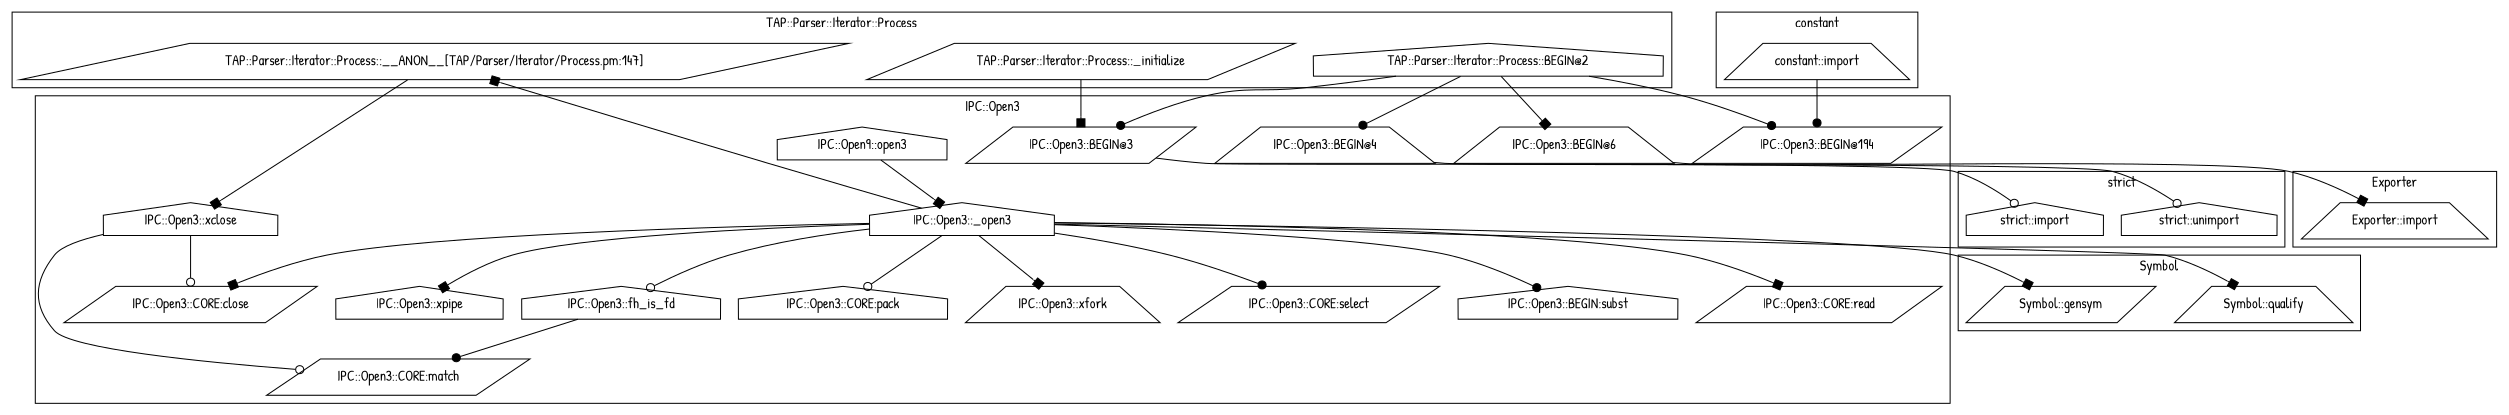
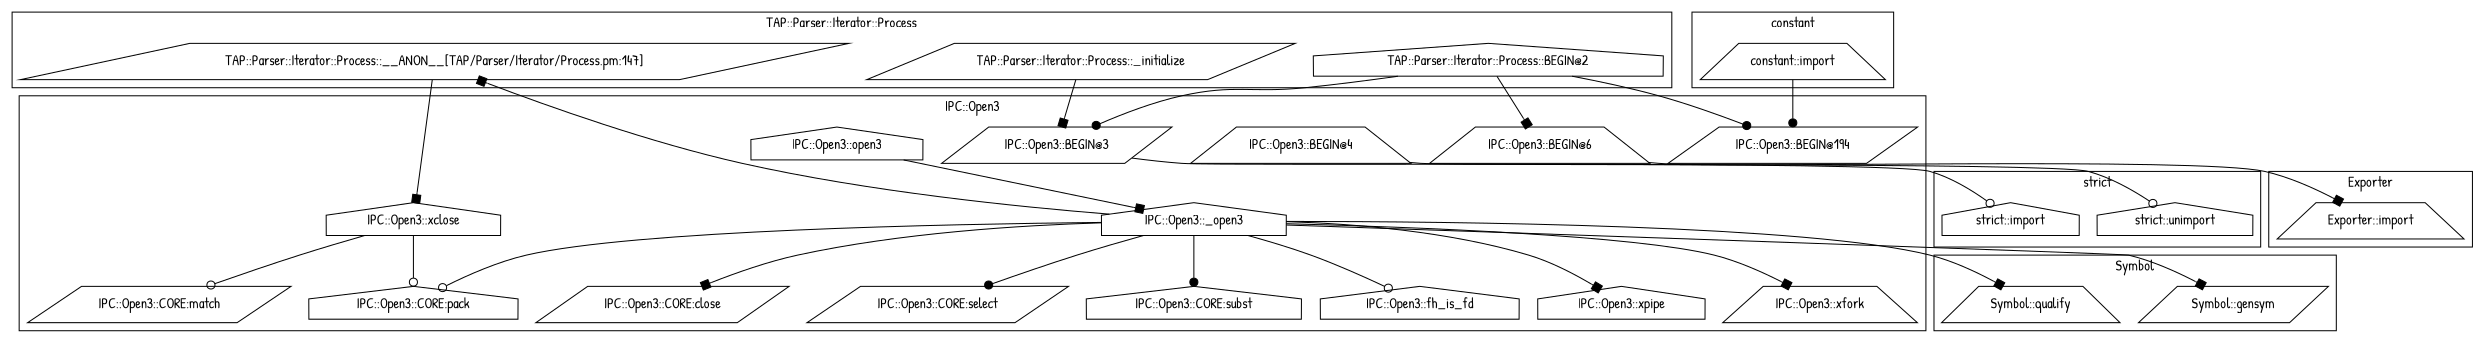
(1409, 102) -> none
(862, 145) -> (837, 145)
(191, 257) -> (413, 257)
(1568, 305) -> (1194, 305)
(1819, 305) -> none
(519, 338) -> none
